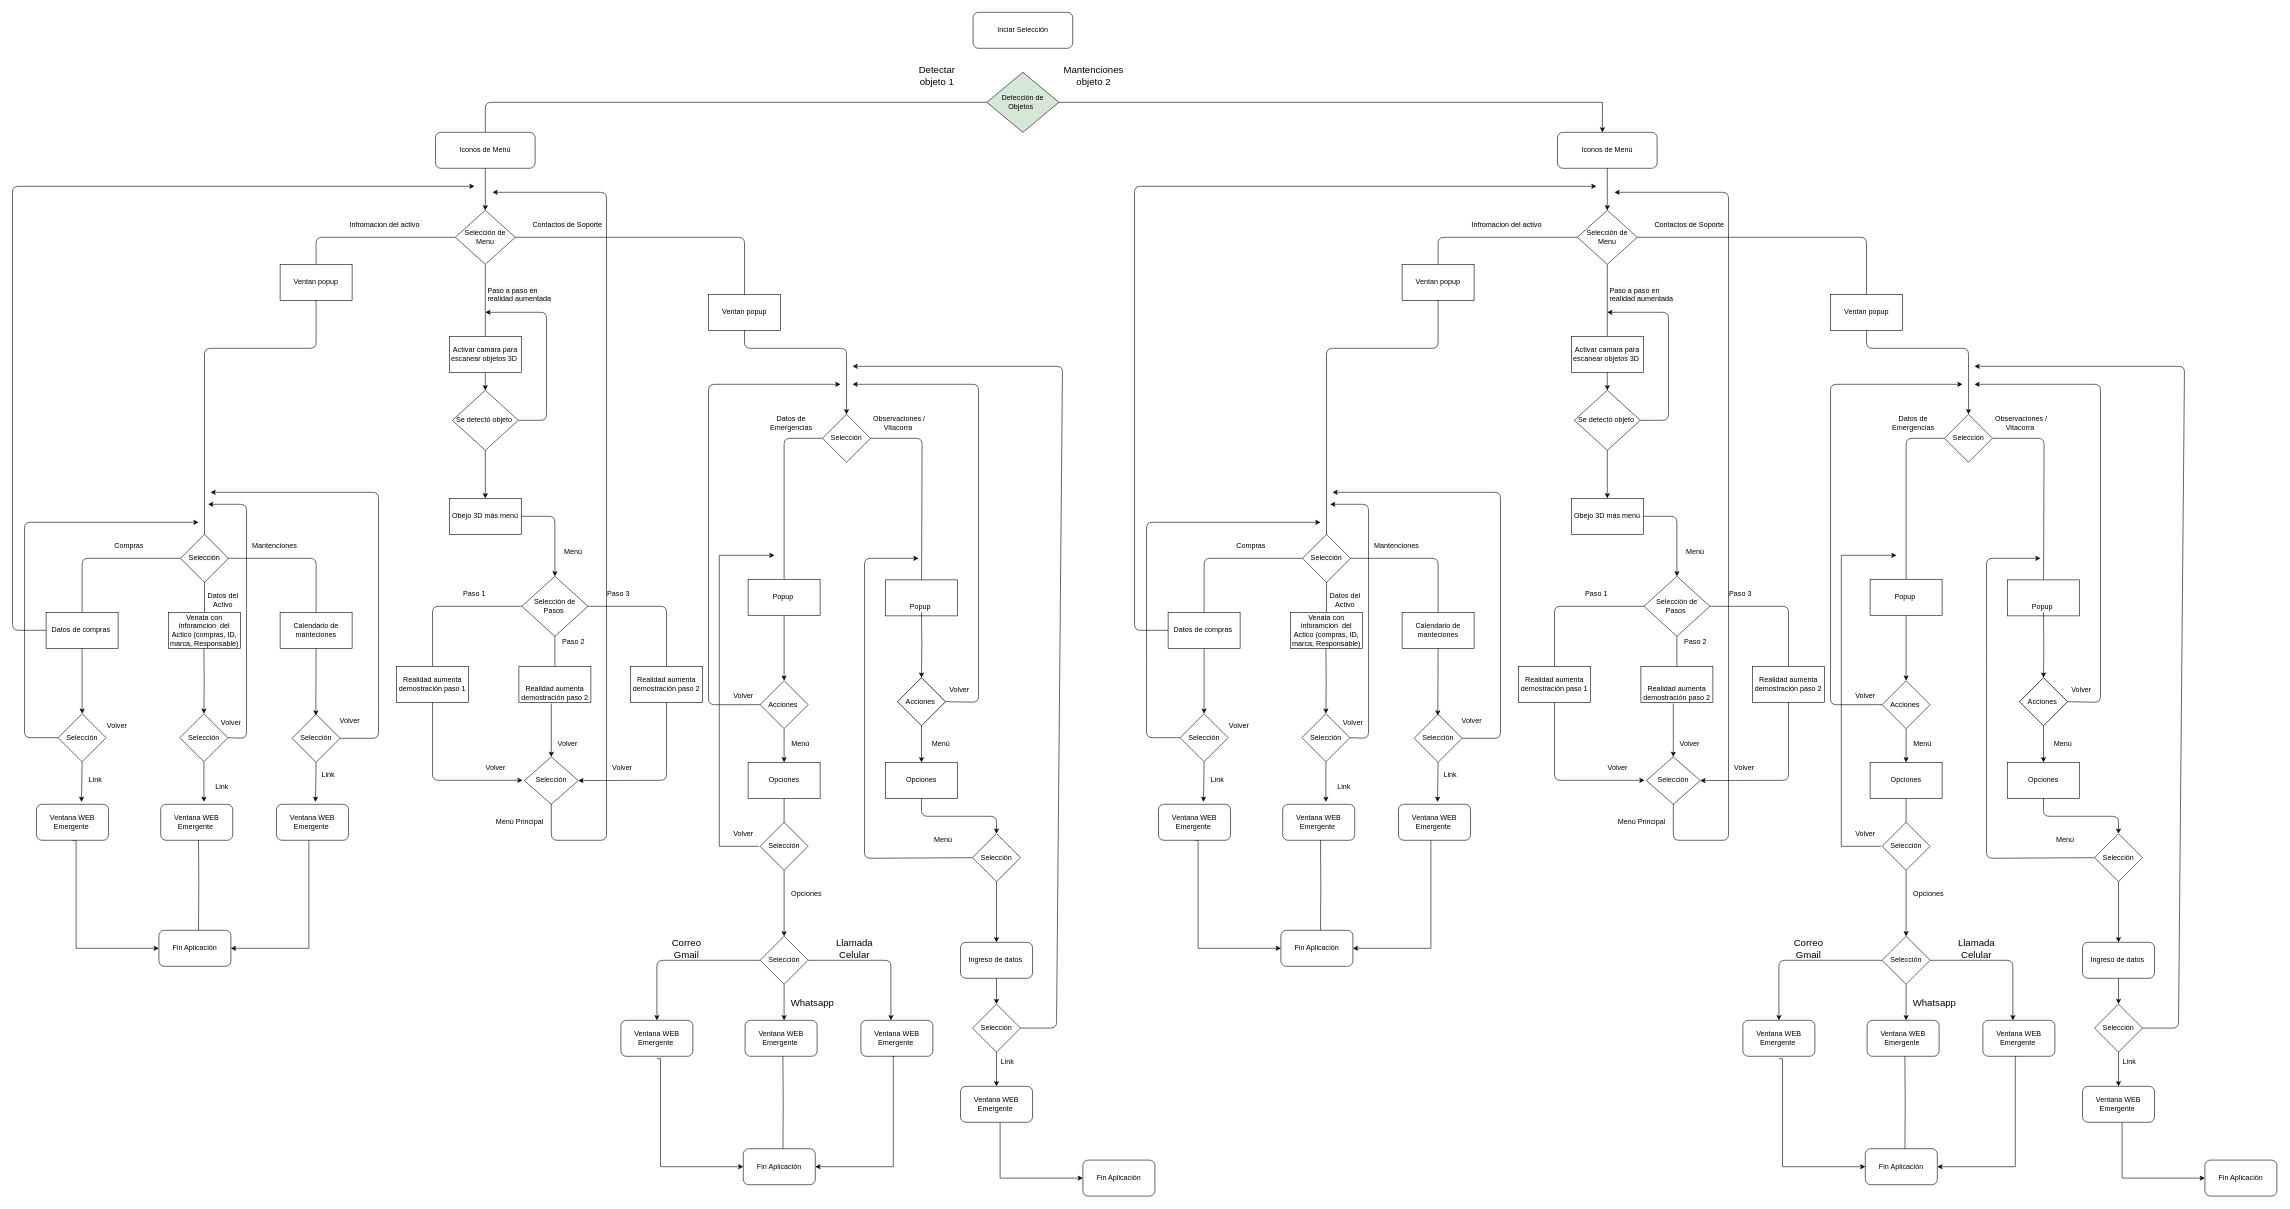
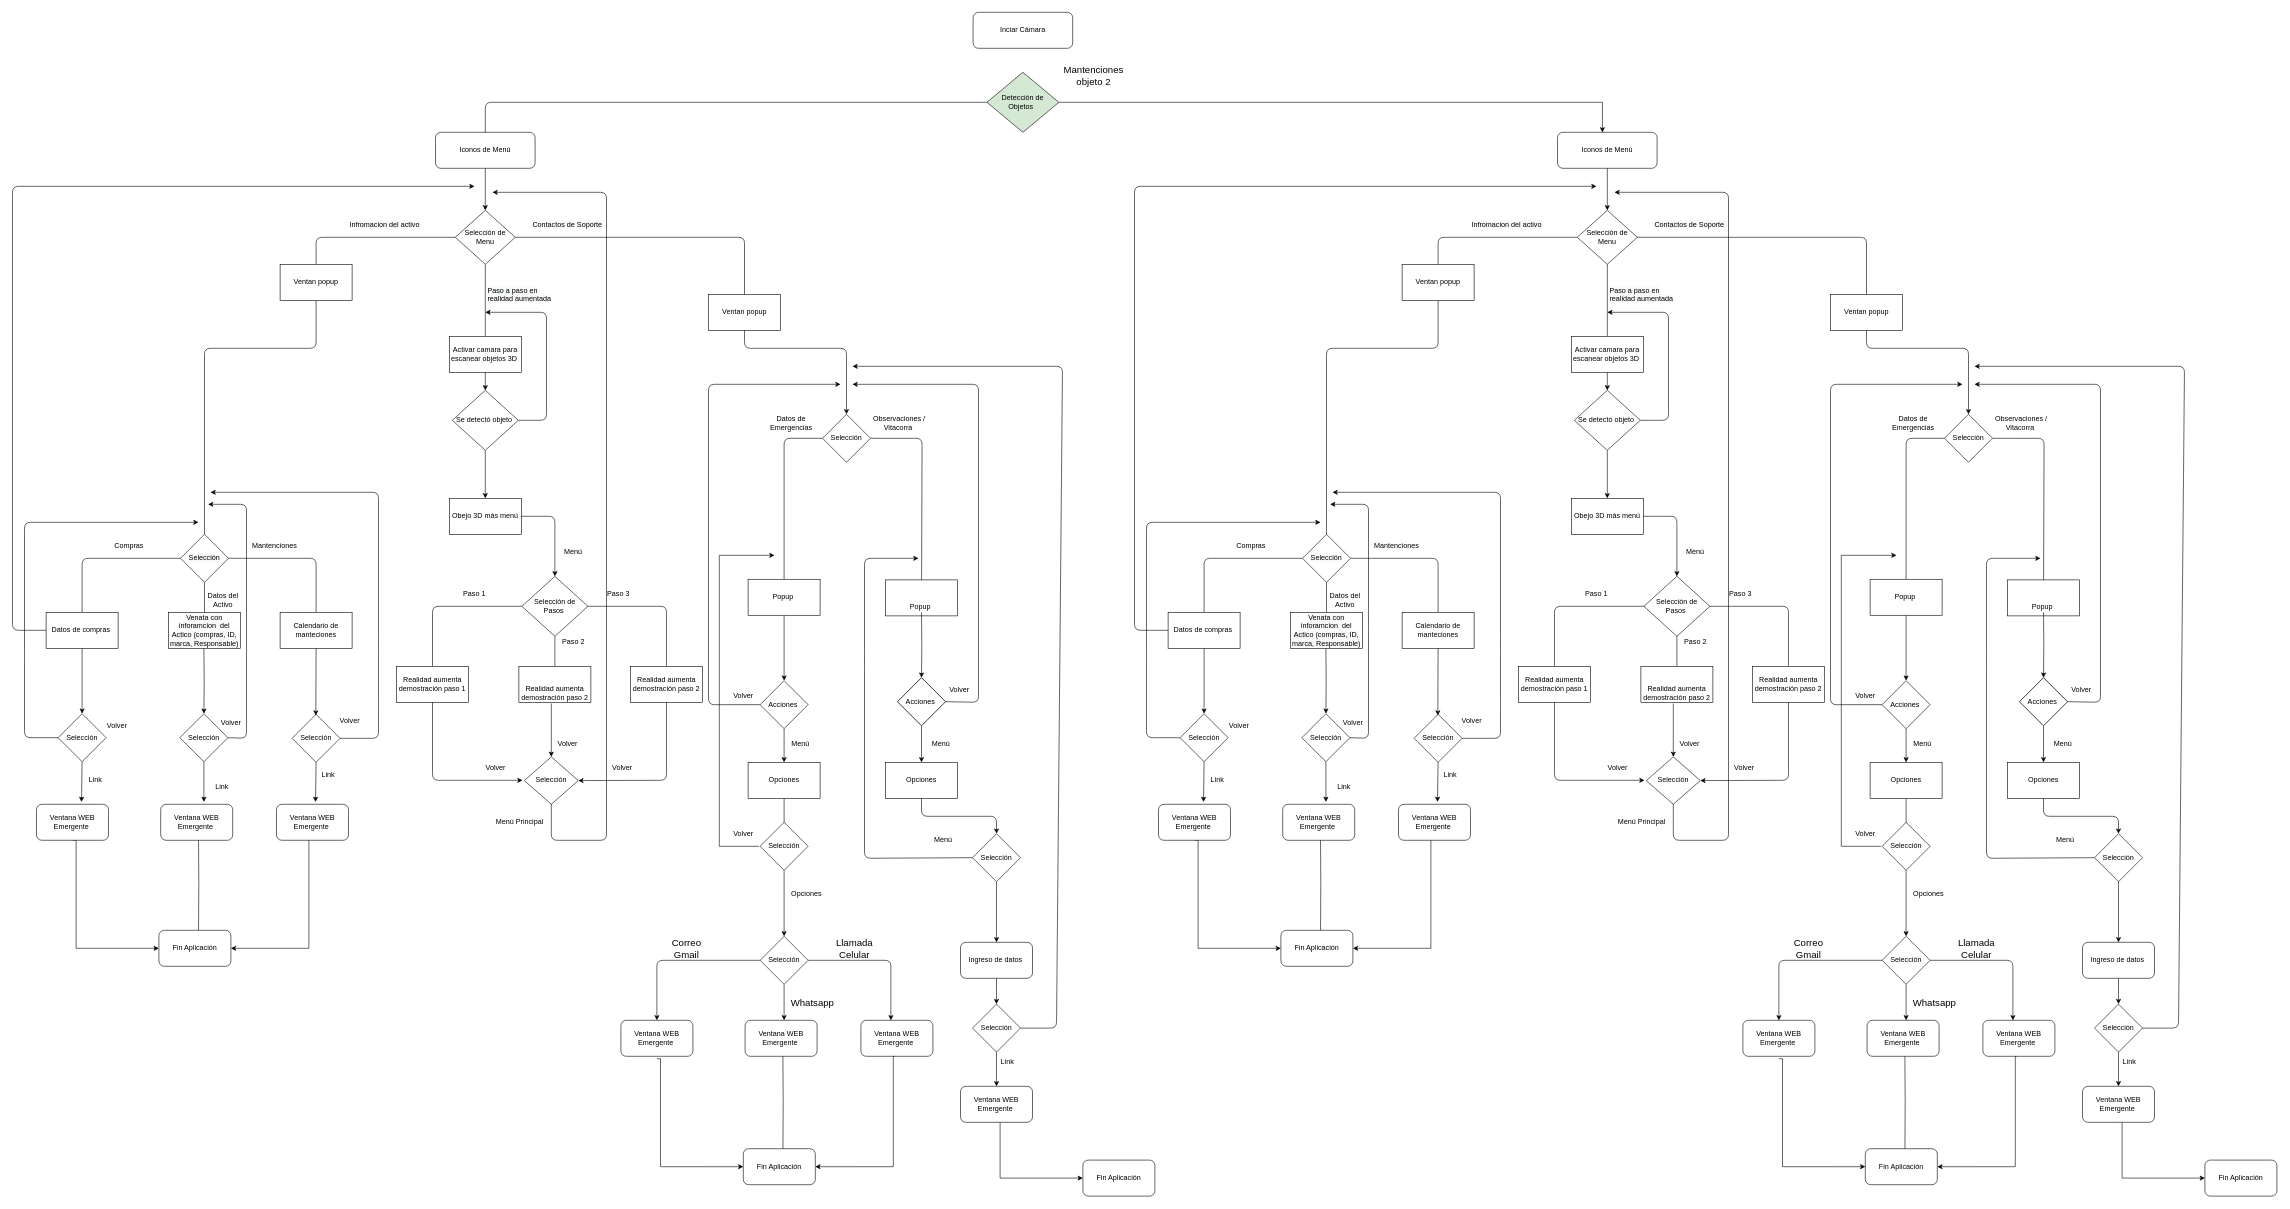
(1023, 30) -> (1023, 30)
(937, 75) -> none
